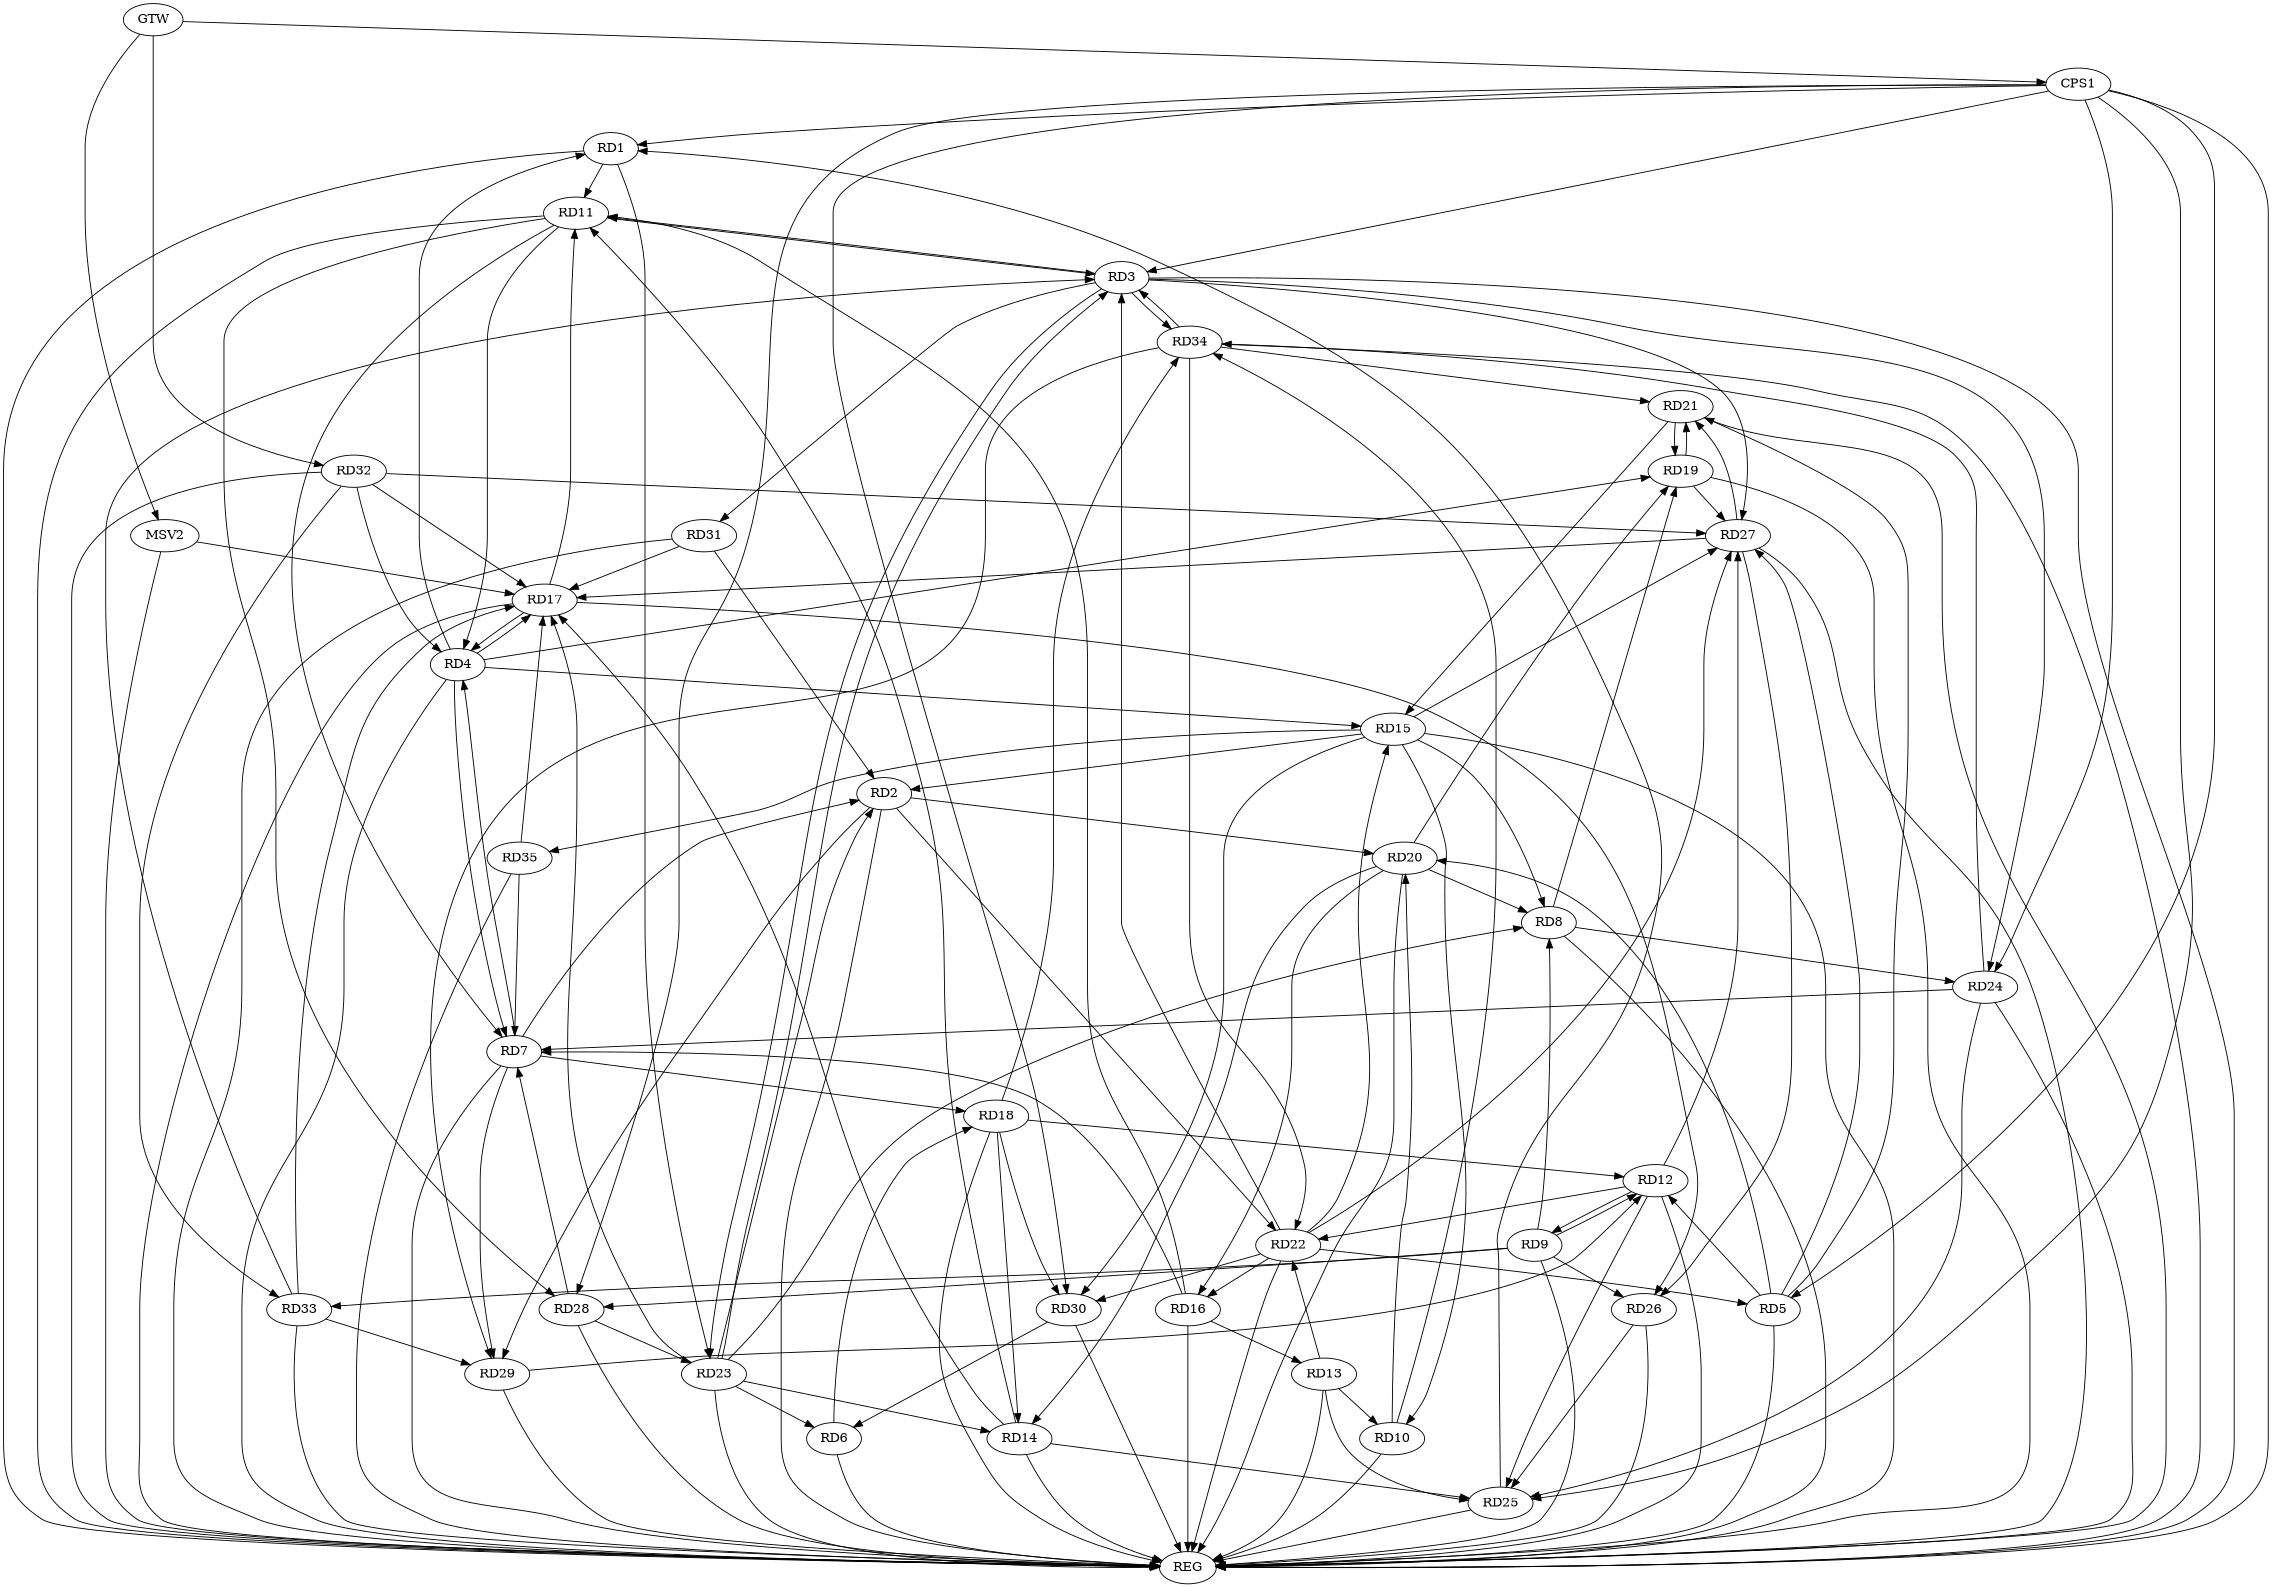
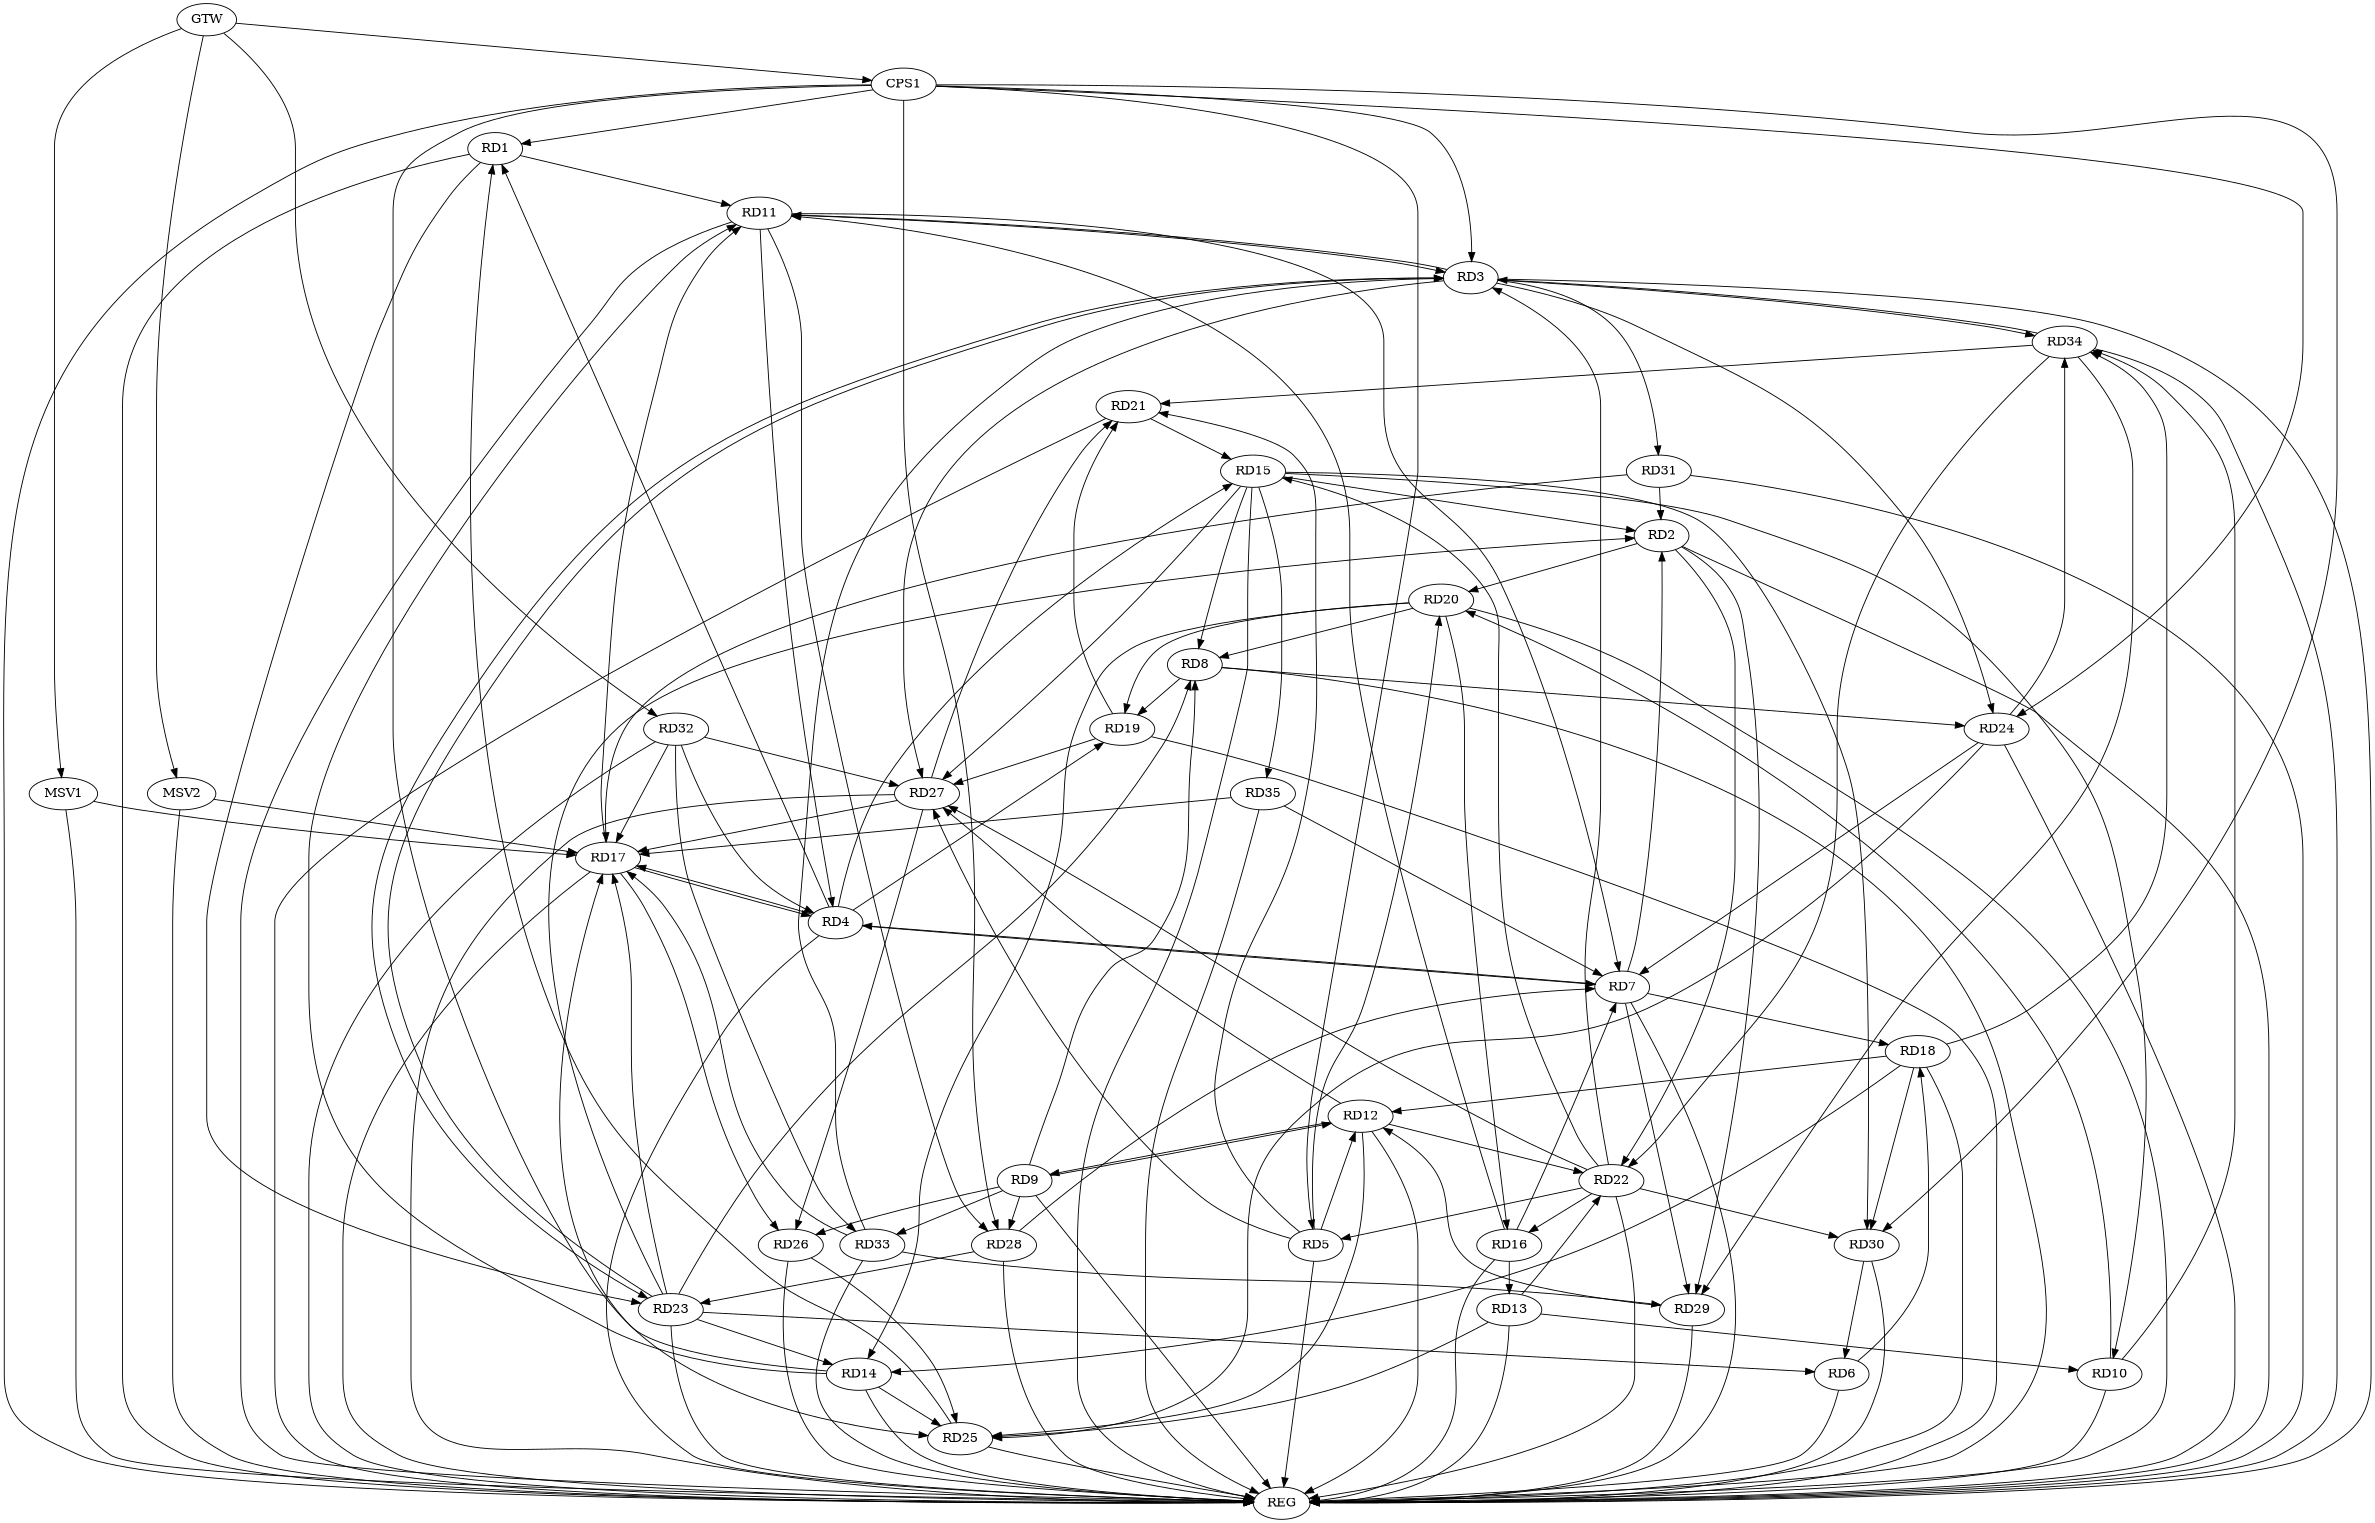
(1675, 434) -> none
none -> (63, 794)
